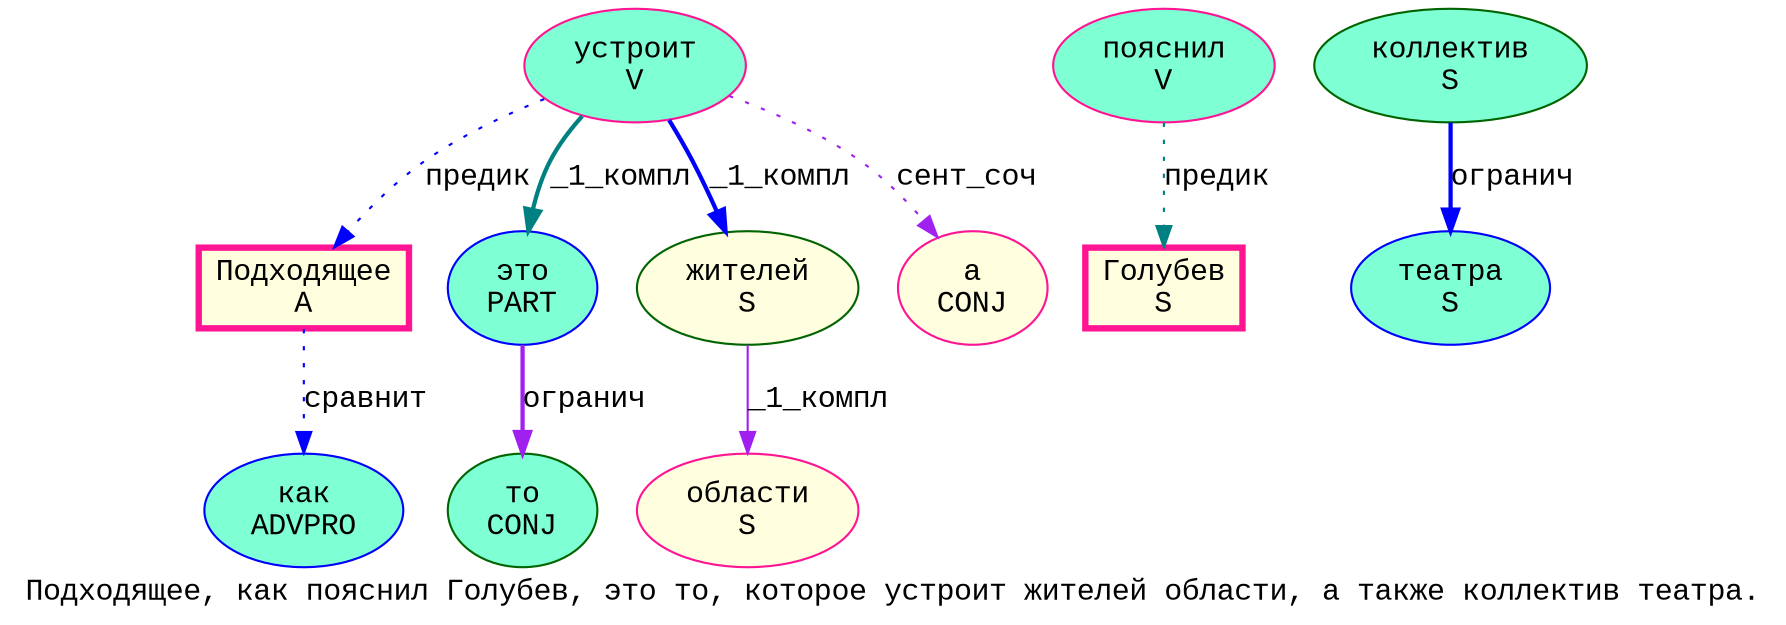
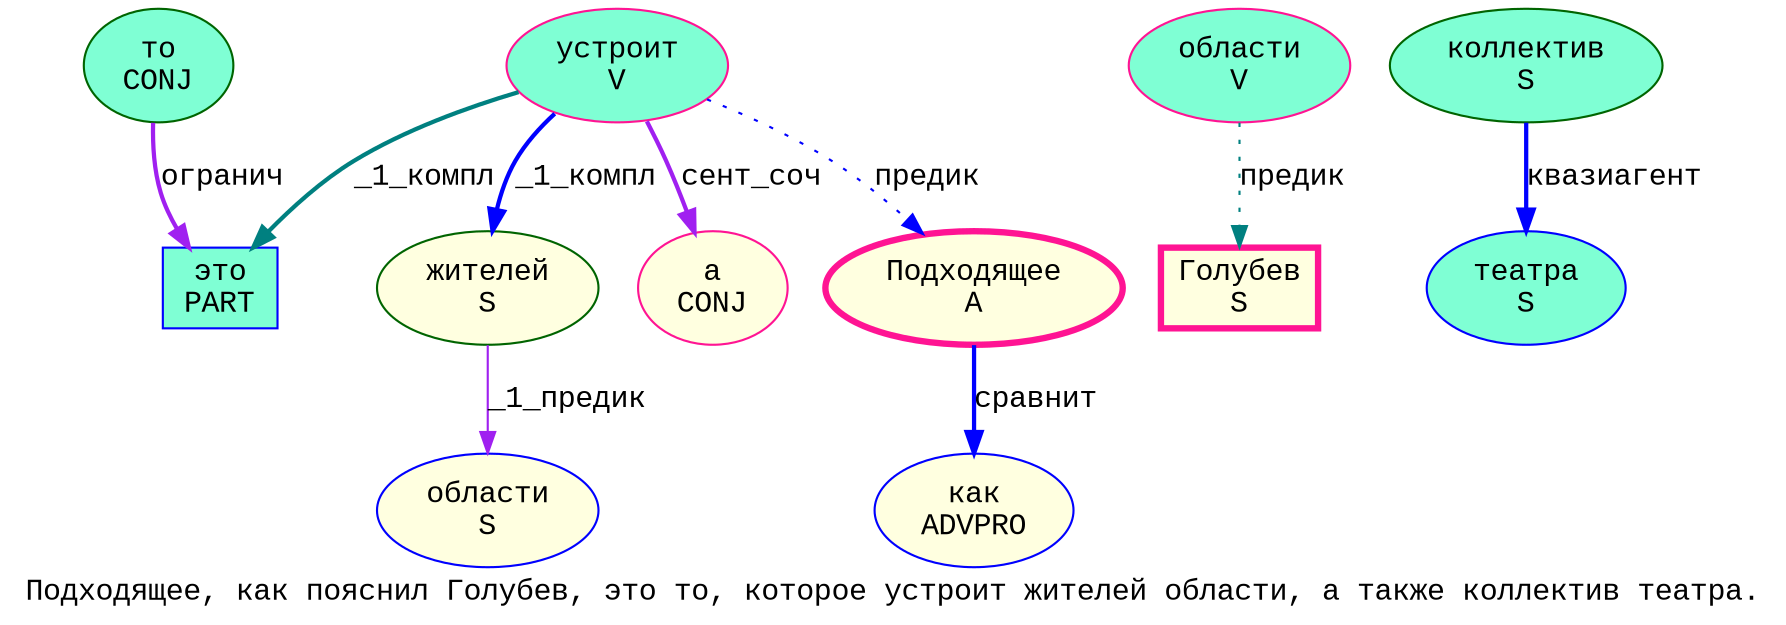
(1164, 66) -> (1240, 66)
(835, 145) -> (668, 166)
(1512, 177) -> (1614, 177)
(304, 288) -> (974, 288)
(523, 288) -> (220, 288)
(304, 380) -> (974, 388)
(523, 388) -> (157, 178)
(819, 399) -> (567, 399)
(304, 510) -> (974, 510)
(748, 510) -> (488, 510)
